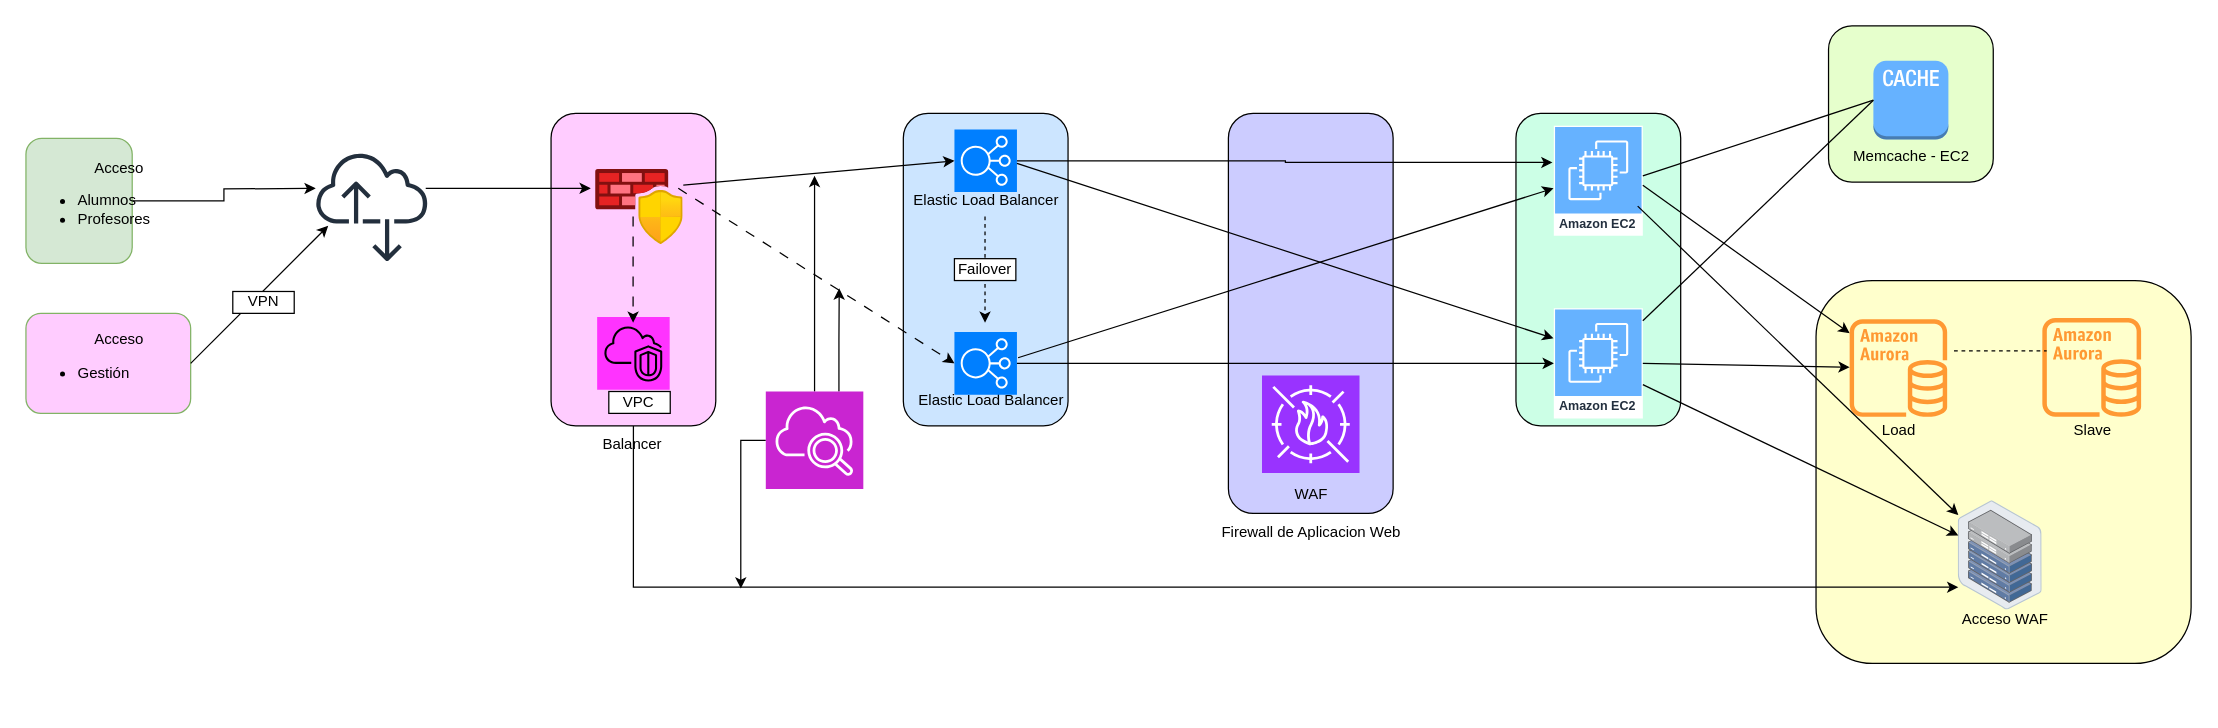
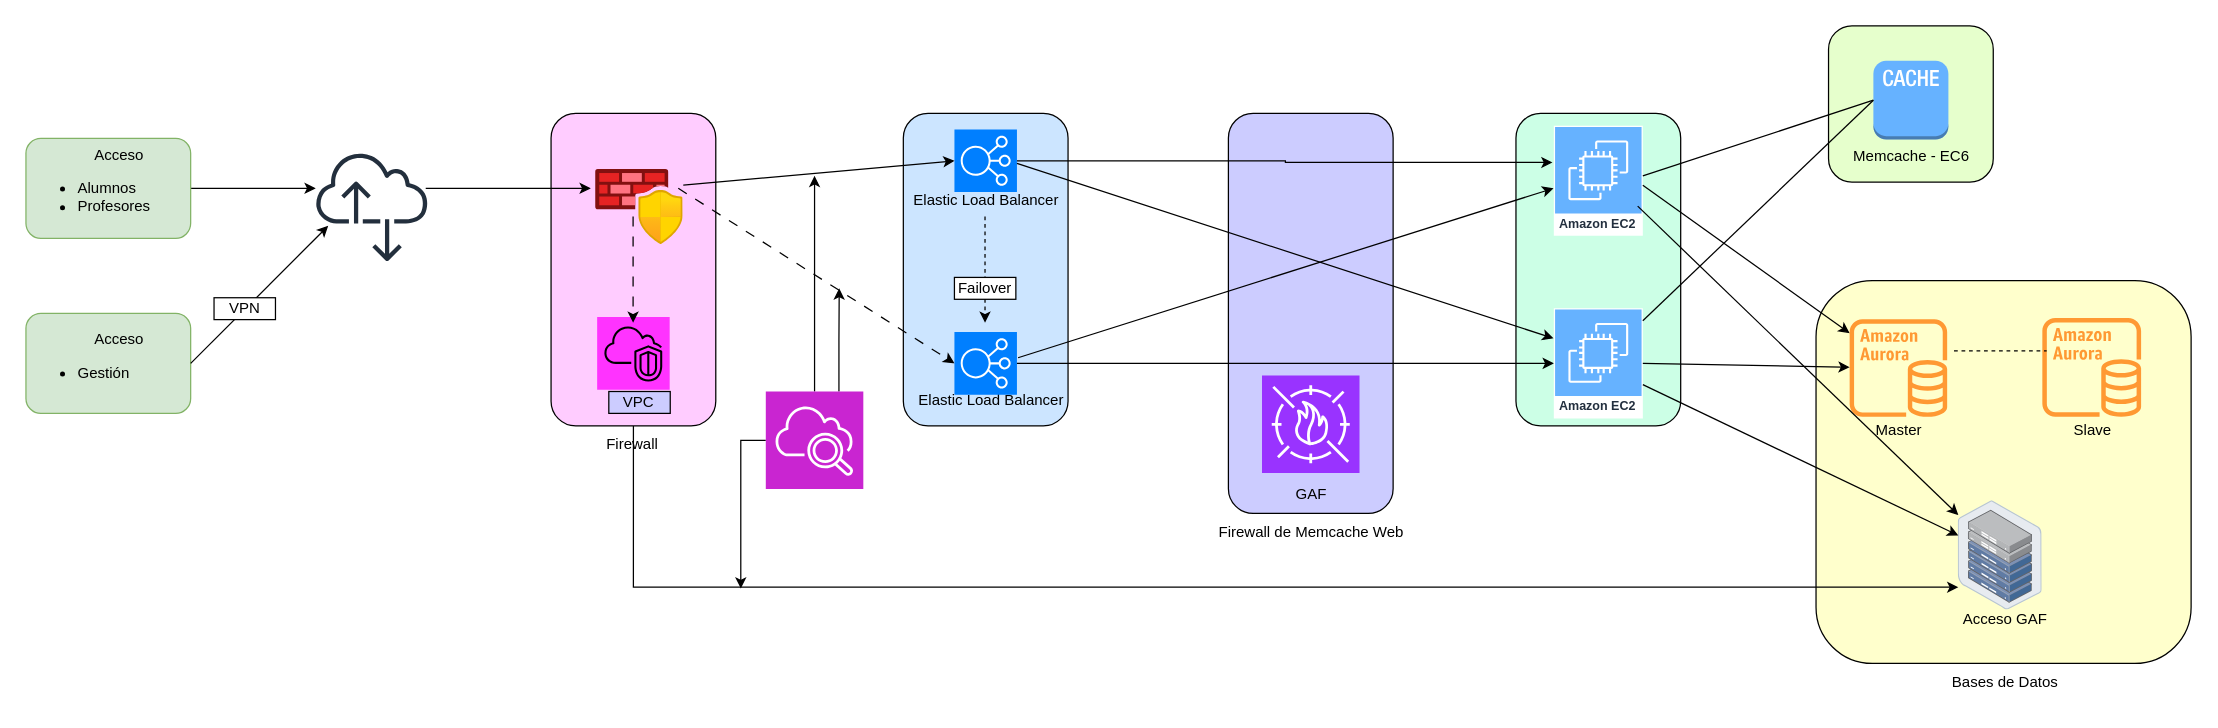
(1911, 157) -> (1911, 157)
(79, 201) -> (108, 188)
(985, 269) -> (985, 288)
(263, 302) -> (245, 308)
(108, 363) -> (108, 363)
(639, 402) -> (639, 402)
(1899, 431) -> (1899, 431)
(633, 444) -> (633, 444)
(1311, 494) -> (1311, 494)
(1311, 532) -> (1311, 532)
(2005, 619) -> (2005, 619)
none -> (2005, 682)
